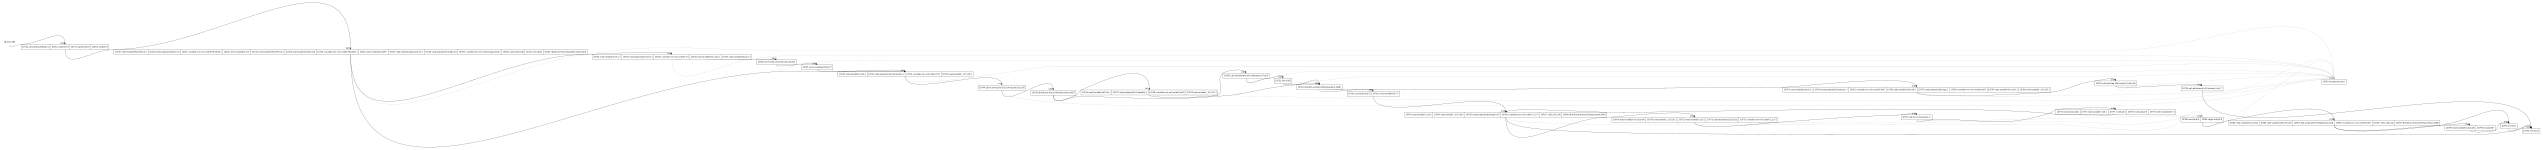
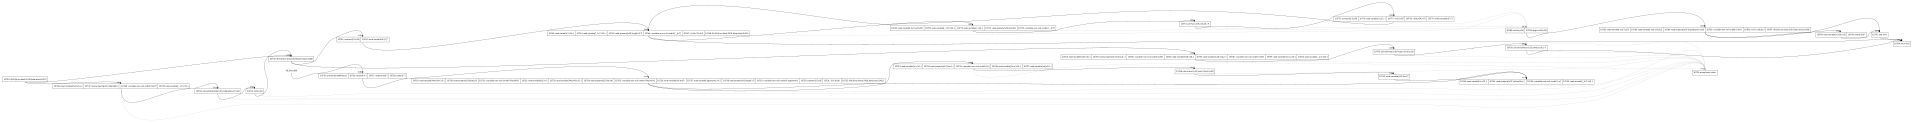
(1002, 88) -> none
